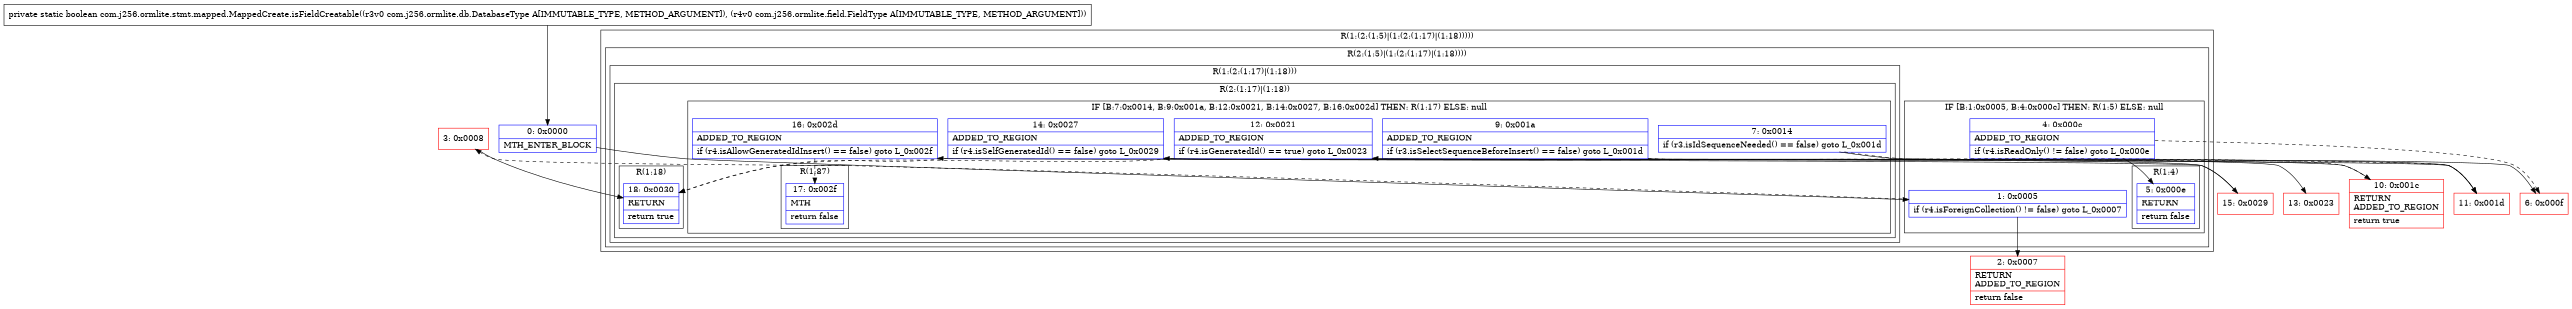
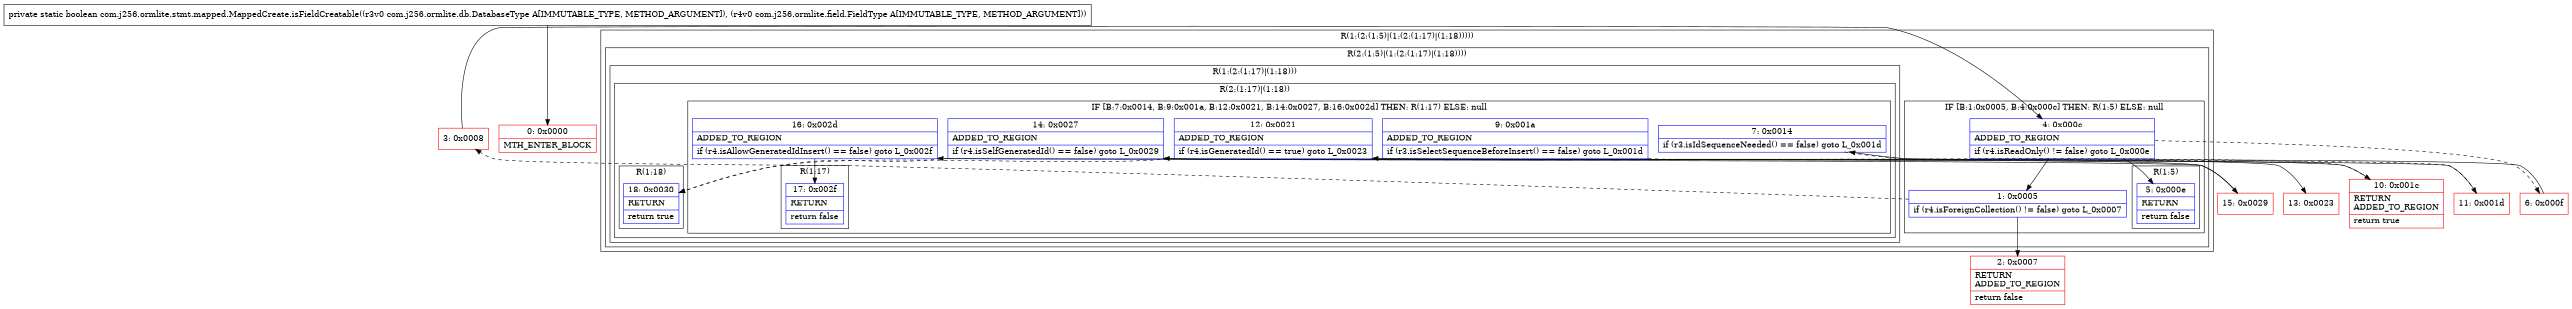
(548, 139) -> (548, 139)
(2065, 159) -> none
(2191, 160) -> (2206, 160)
(815, 169) -> (815, 169)
(815, 172) -> (815, 172)
(2166, 173) -> (2166, 173)
(545, 178) -> (1223, 26)
(1249, 178) -> (2039, 172)
(801, 203) -> (809, 203)
